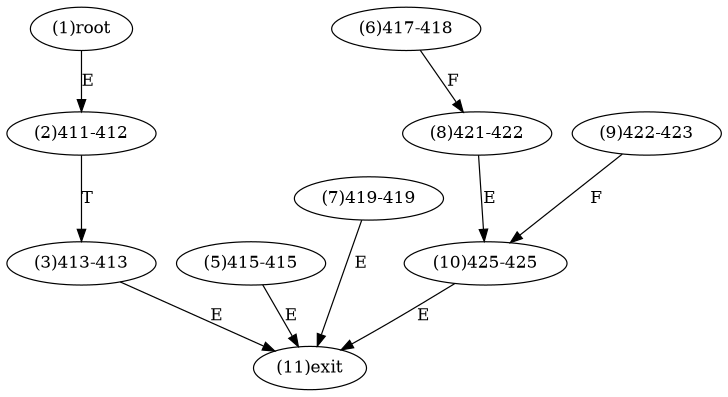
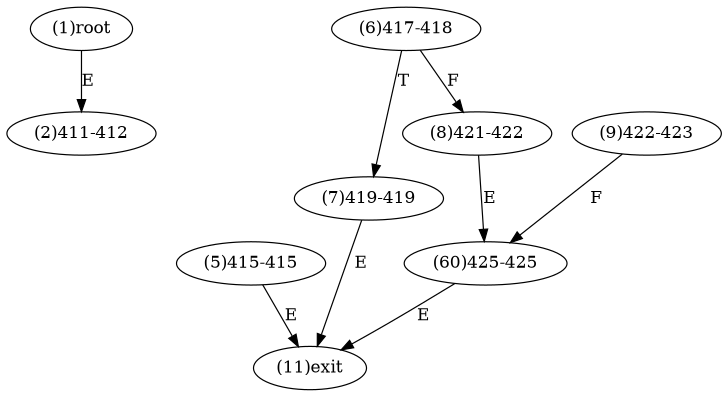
none -> (389, 108)
(81, 263) -> none
(486, 263) -> (486, 263)
